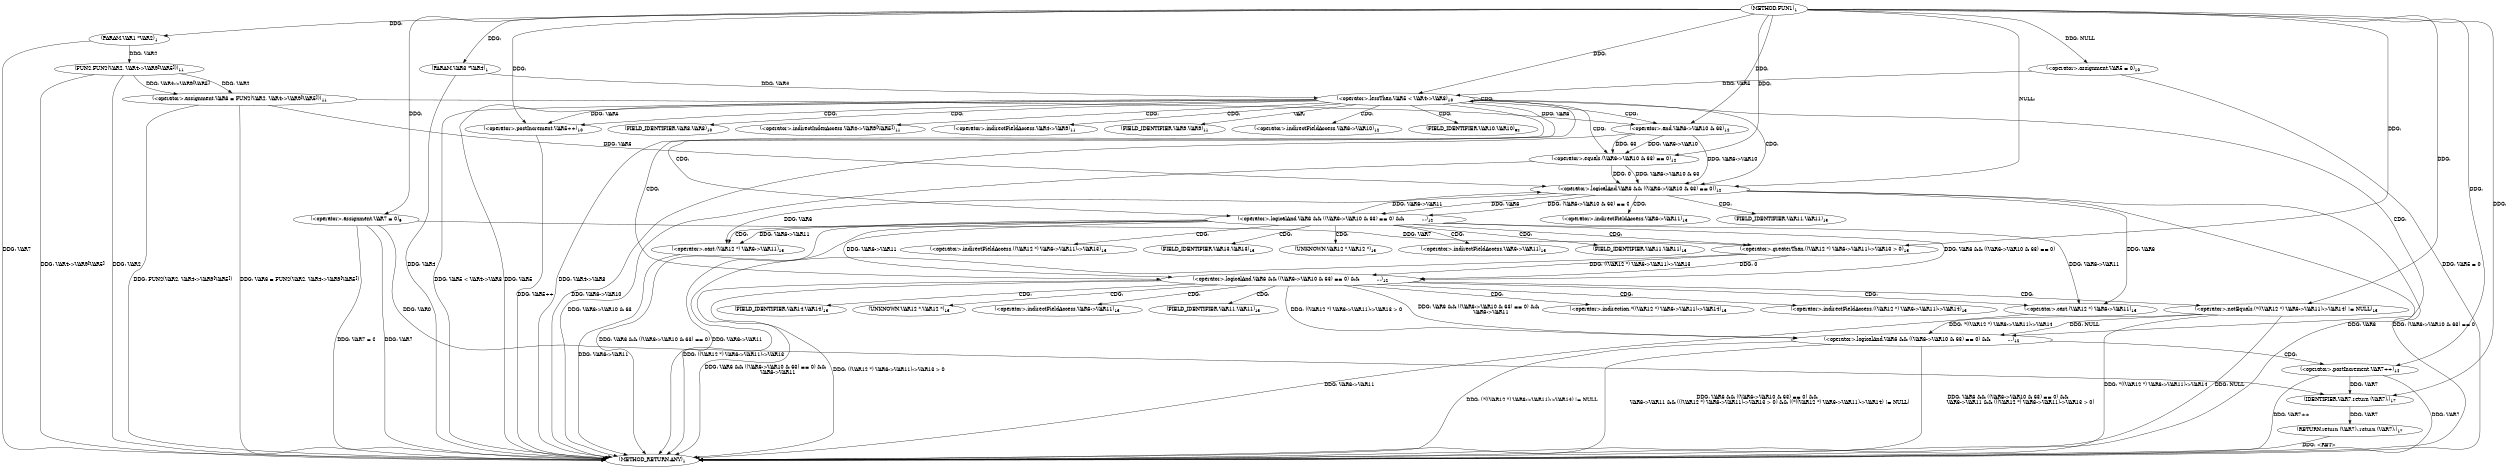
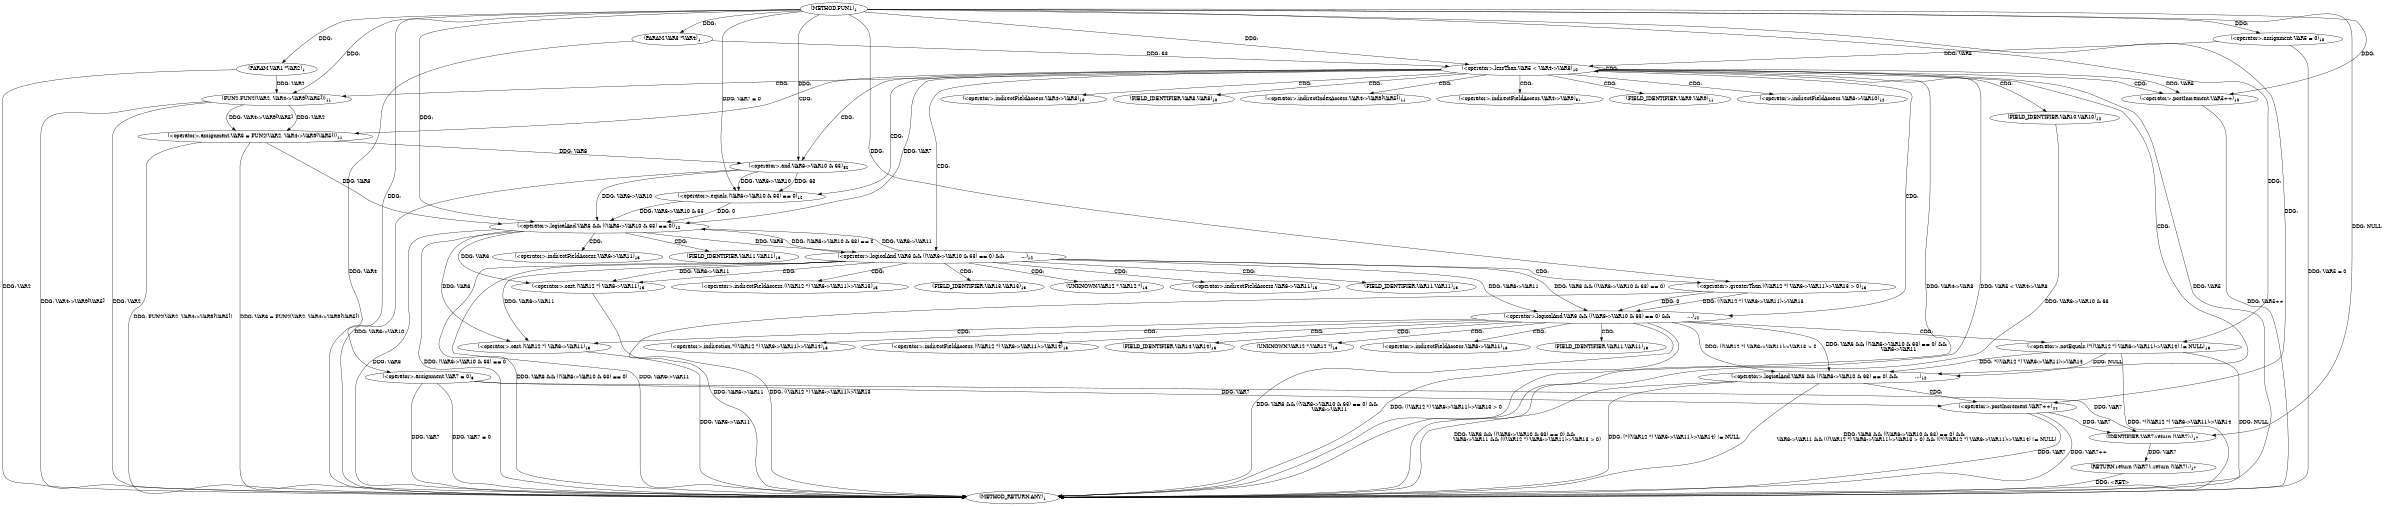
none -> (536, 14)
(2080, 39) -> (2243, 24)
none -> (812, 81)
(775, 84) -> (1157, 54)
(1766, 84) -> (742, 99)
none -> (816, 87)
none -> (1024, 99)
(2028, 99) -> (427, 118)
(1300, 114) -> (1611, 84)
(1073, 129) -> (1578, 99)
(1518, 129) -> (2099, 117)
(1727, 129) -> (846, 166)
(1773, 144) -> (918, 152)
(935, 190) -> (1625, 383)
(2501, 205) -> (2367, 227)
(1114, 227) -> (1206, 395)
(17, 250) -> (17, 287)
(417, 310) -> (2108, 407)
(2397, 370) -> (2055, 407)
